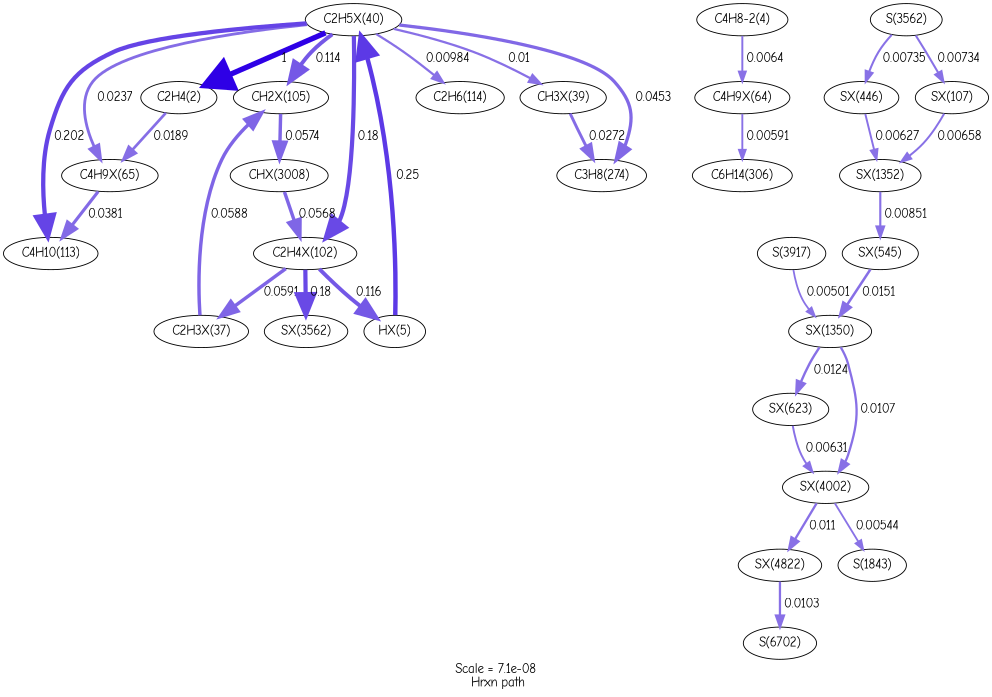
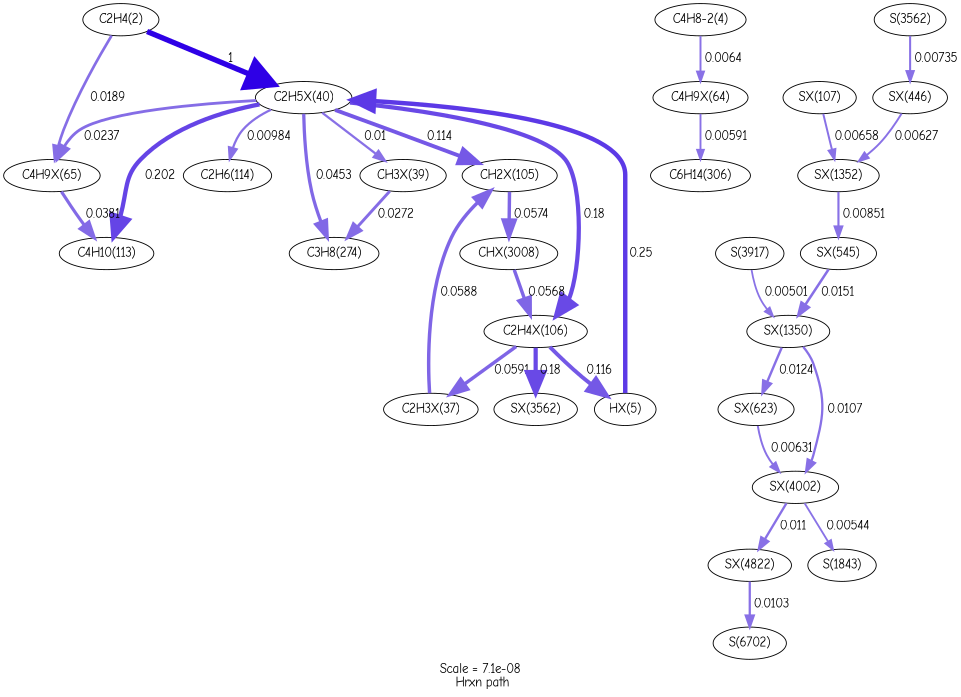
(277, 54) -> (198, 53)
(927, 54) -> none
(305, 254) -> (536, 331)
